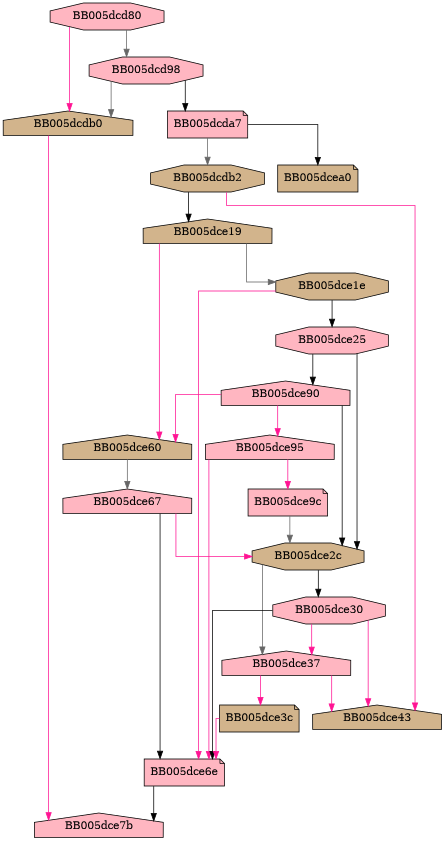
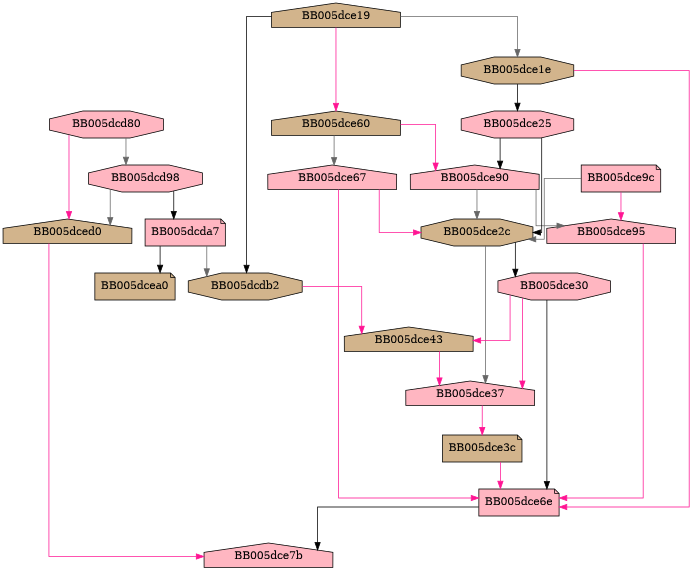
(68, 124) -> (67, 232)
(189, 203) -> (247, 128)
(178, 394) -> (436, 126)
(278, 417) -> (536, 218)
(288, 470) -> (621, 202)
(342, 472) -> (477, 200)
(160, 632) -> (339, 410)
(332, 690) -> (439, 365)
